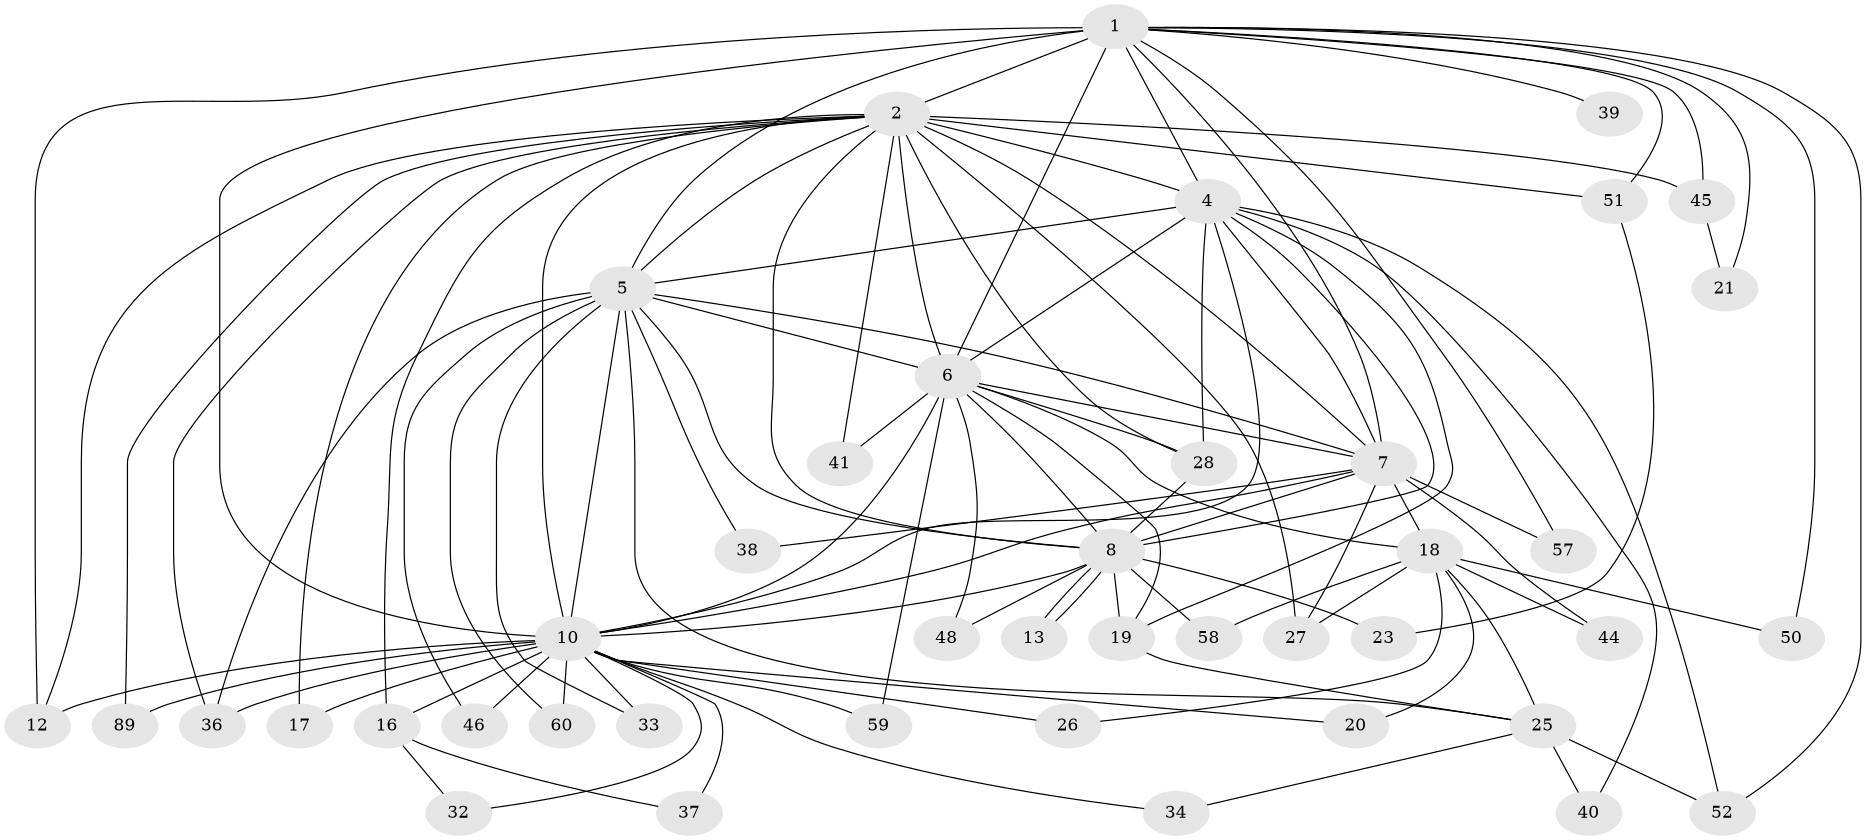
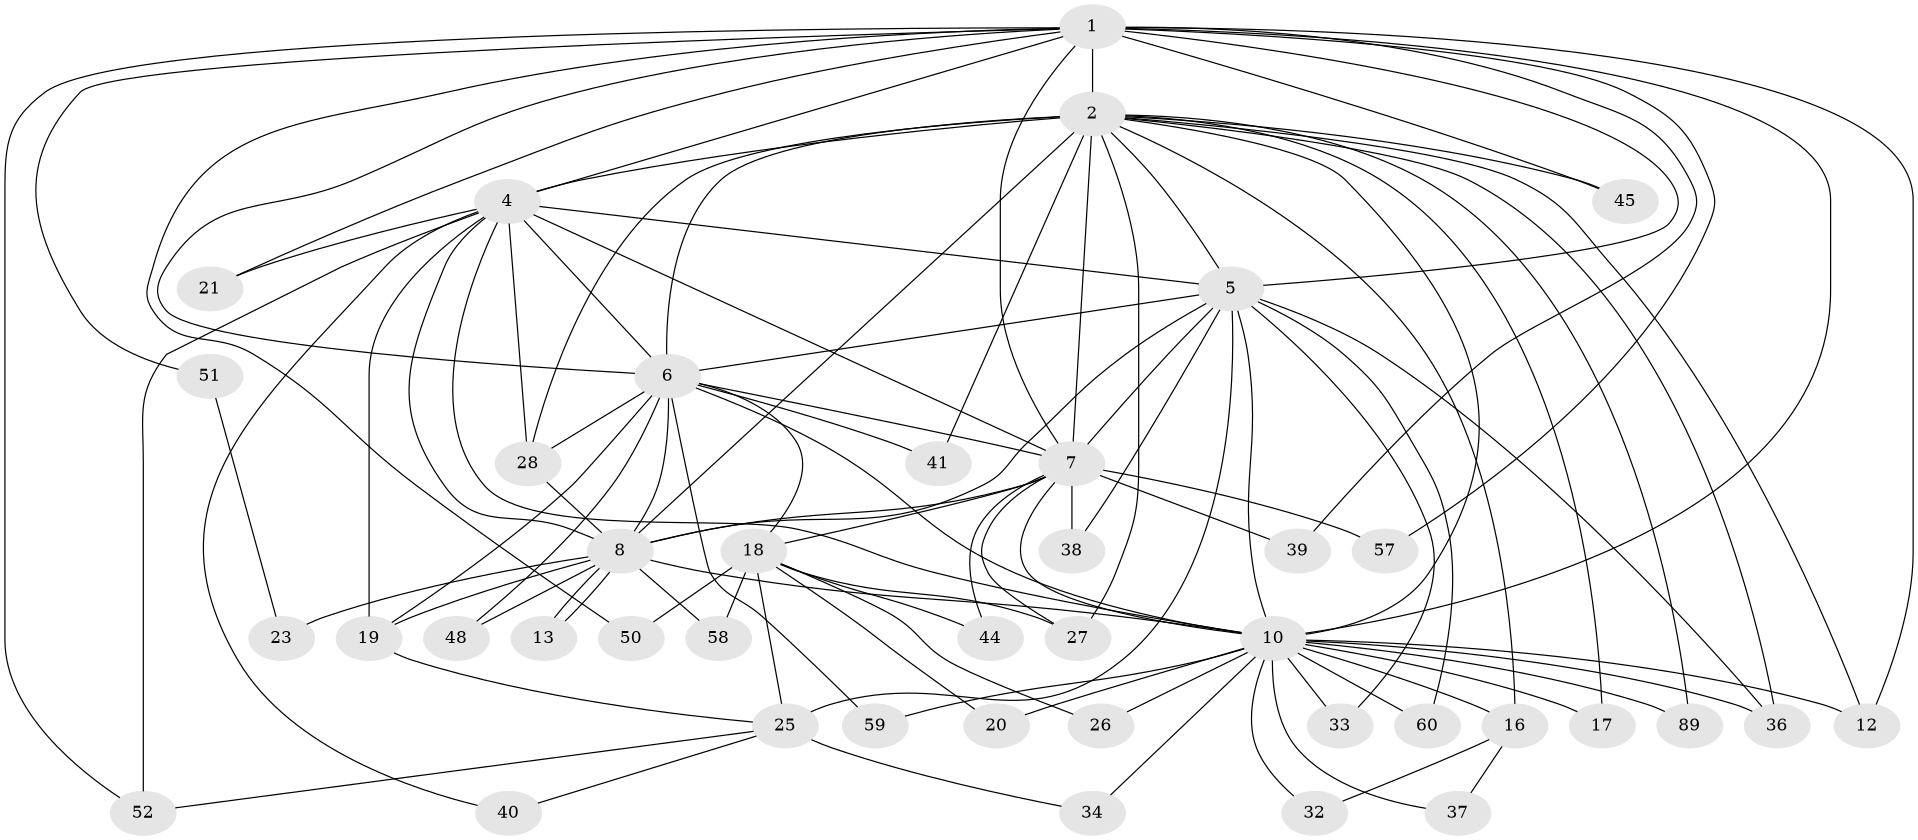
(1256, 158) -> none
(1713, 245) -> (356, 239)
none -> (1185, 507)
(475, 726) -> none
